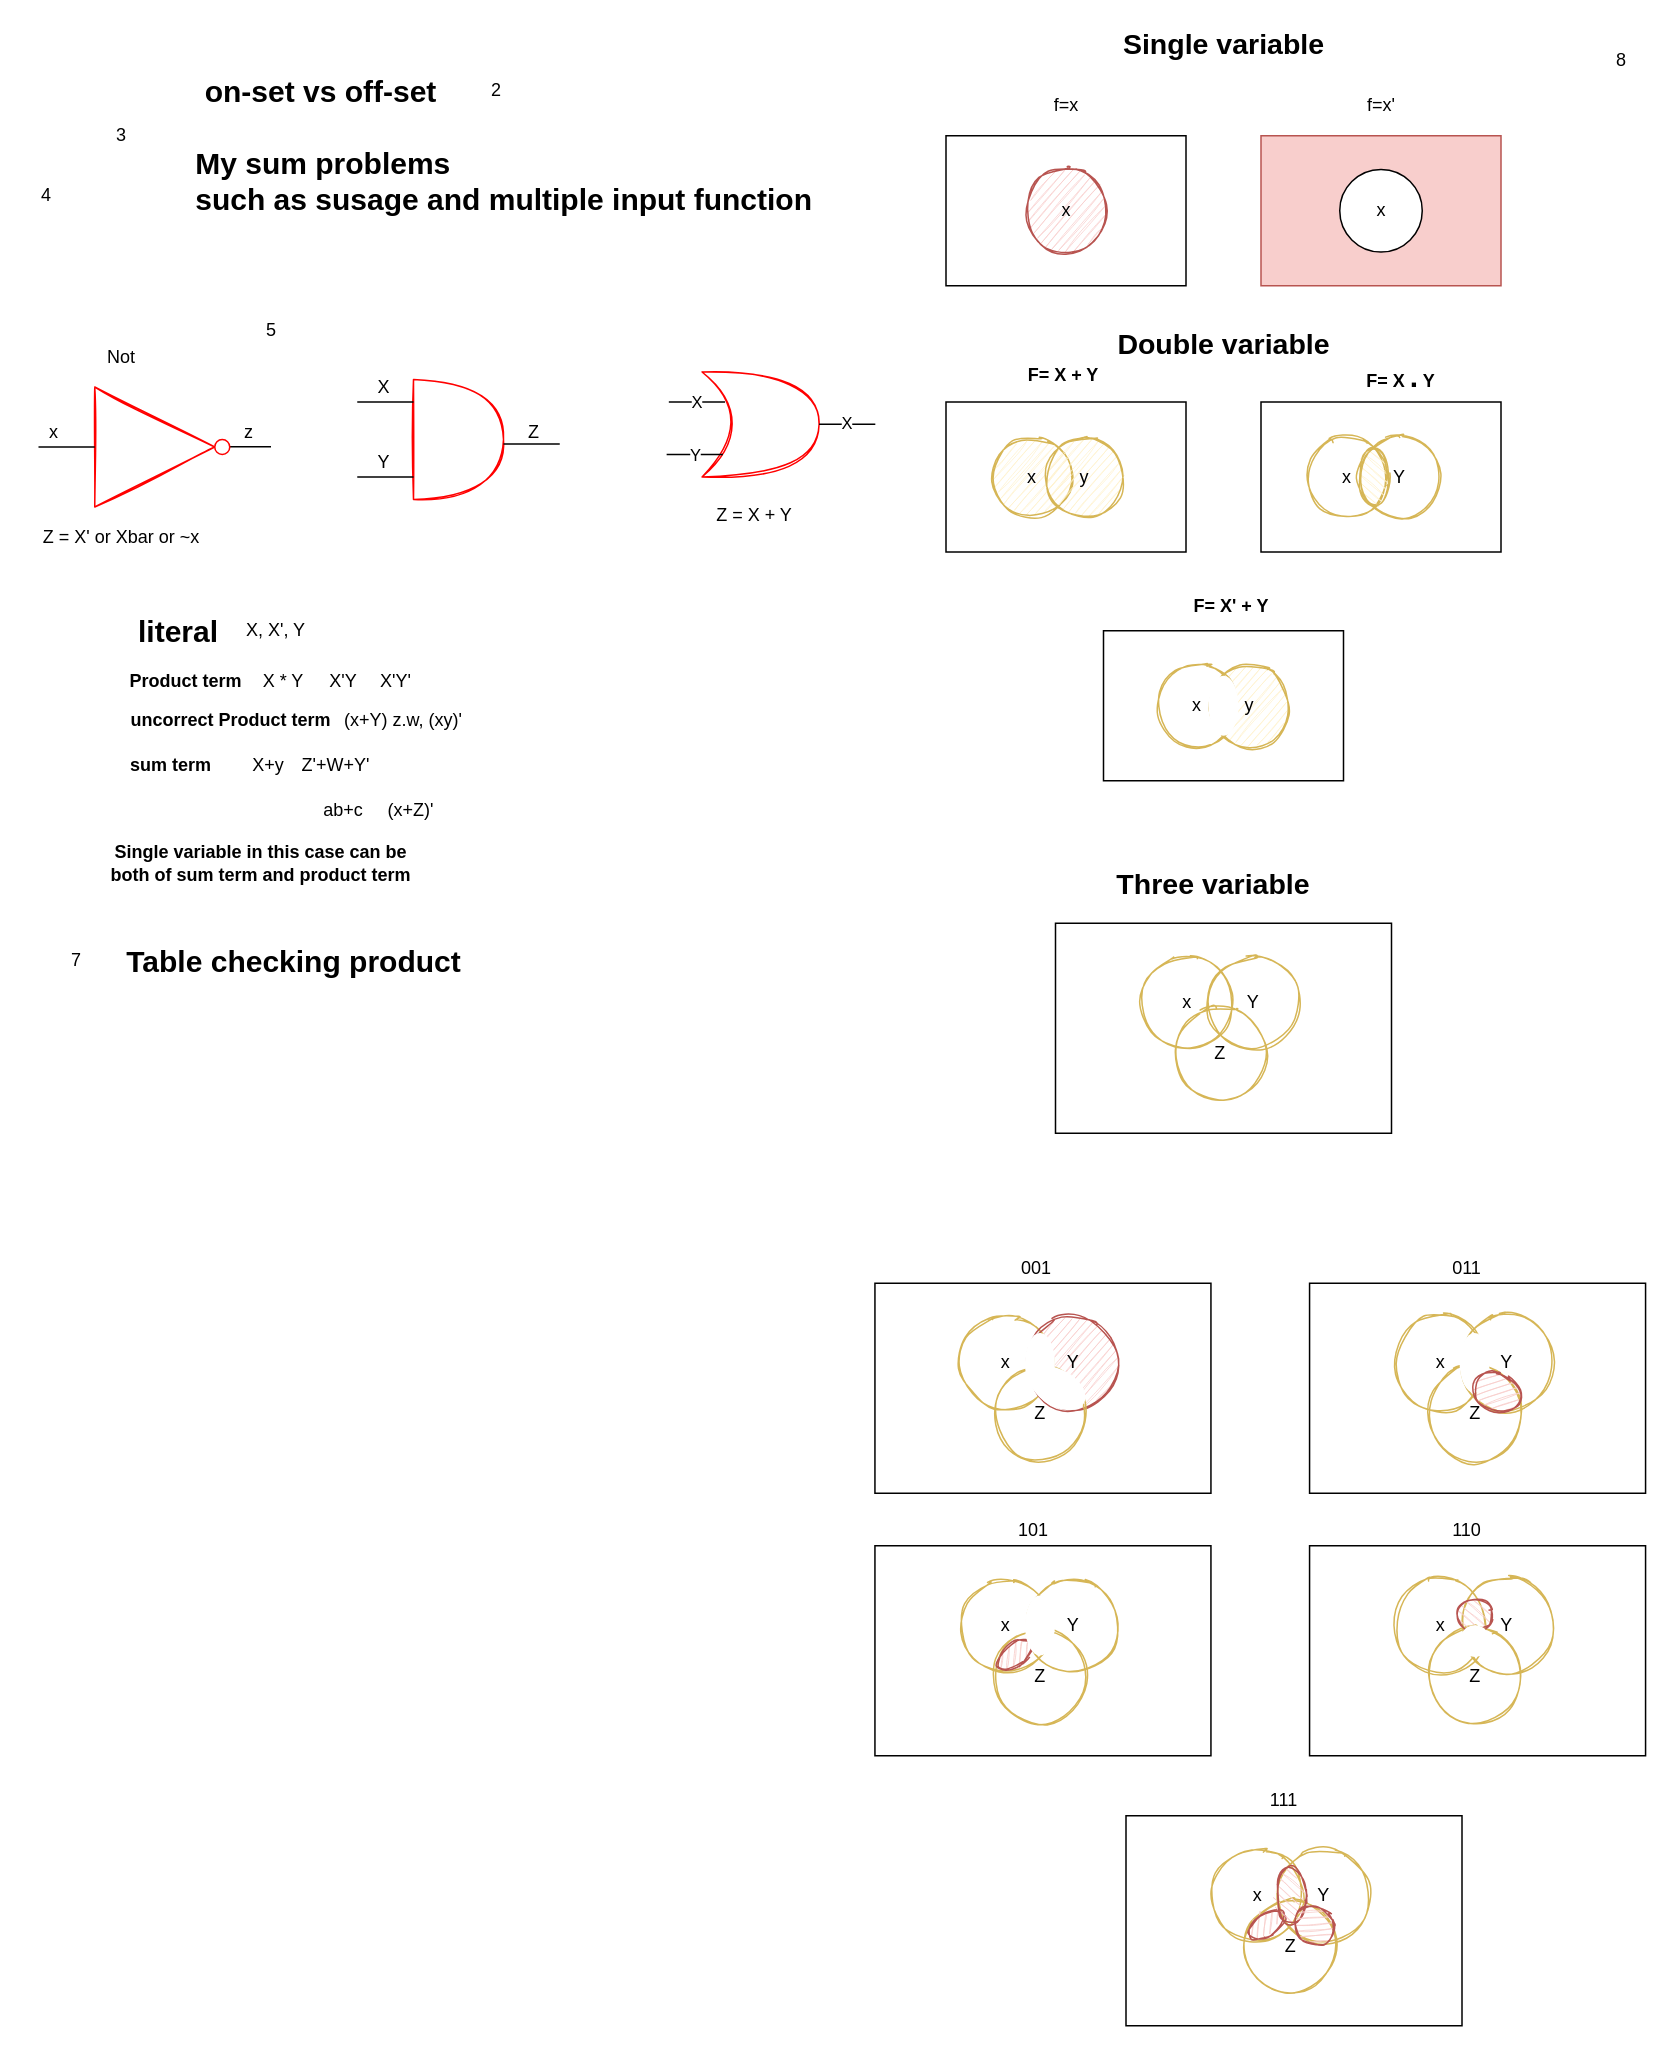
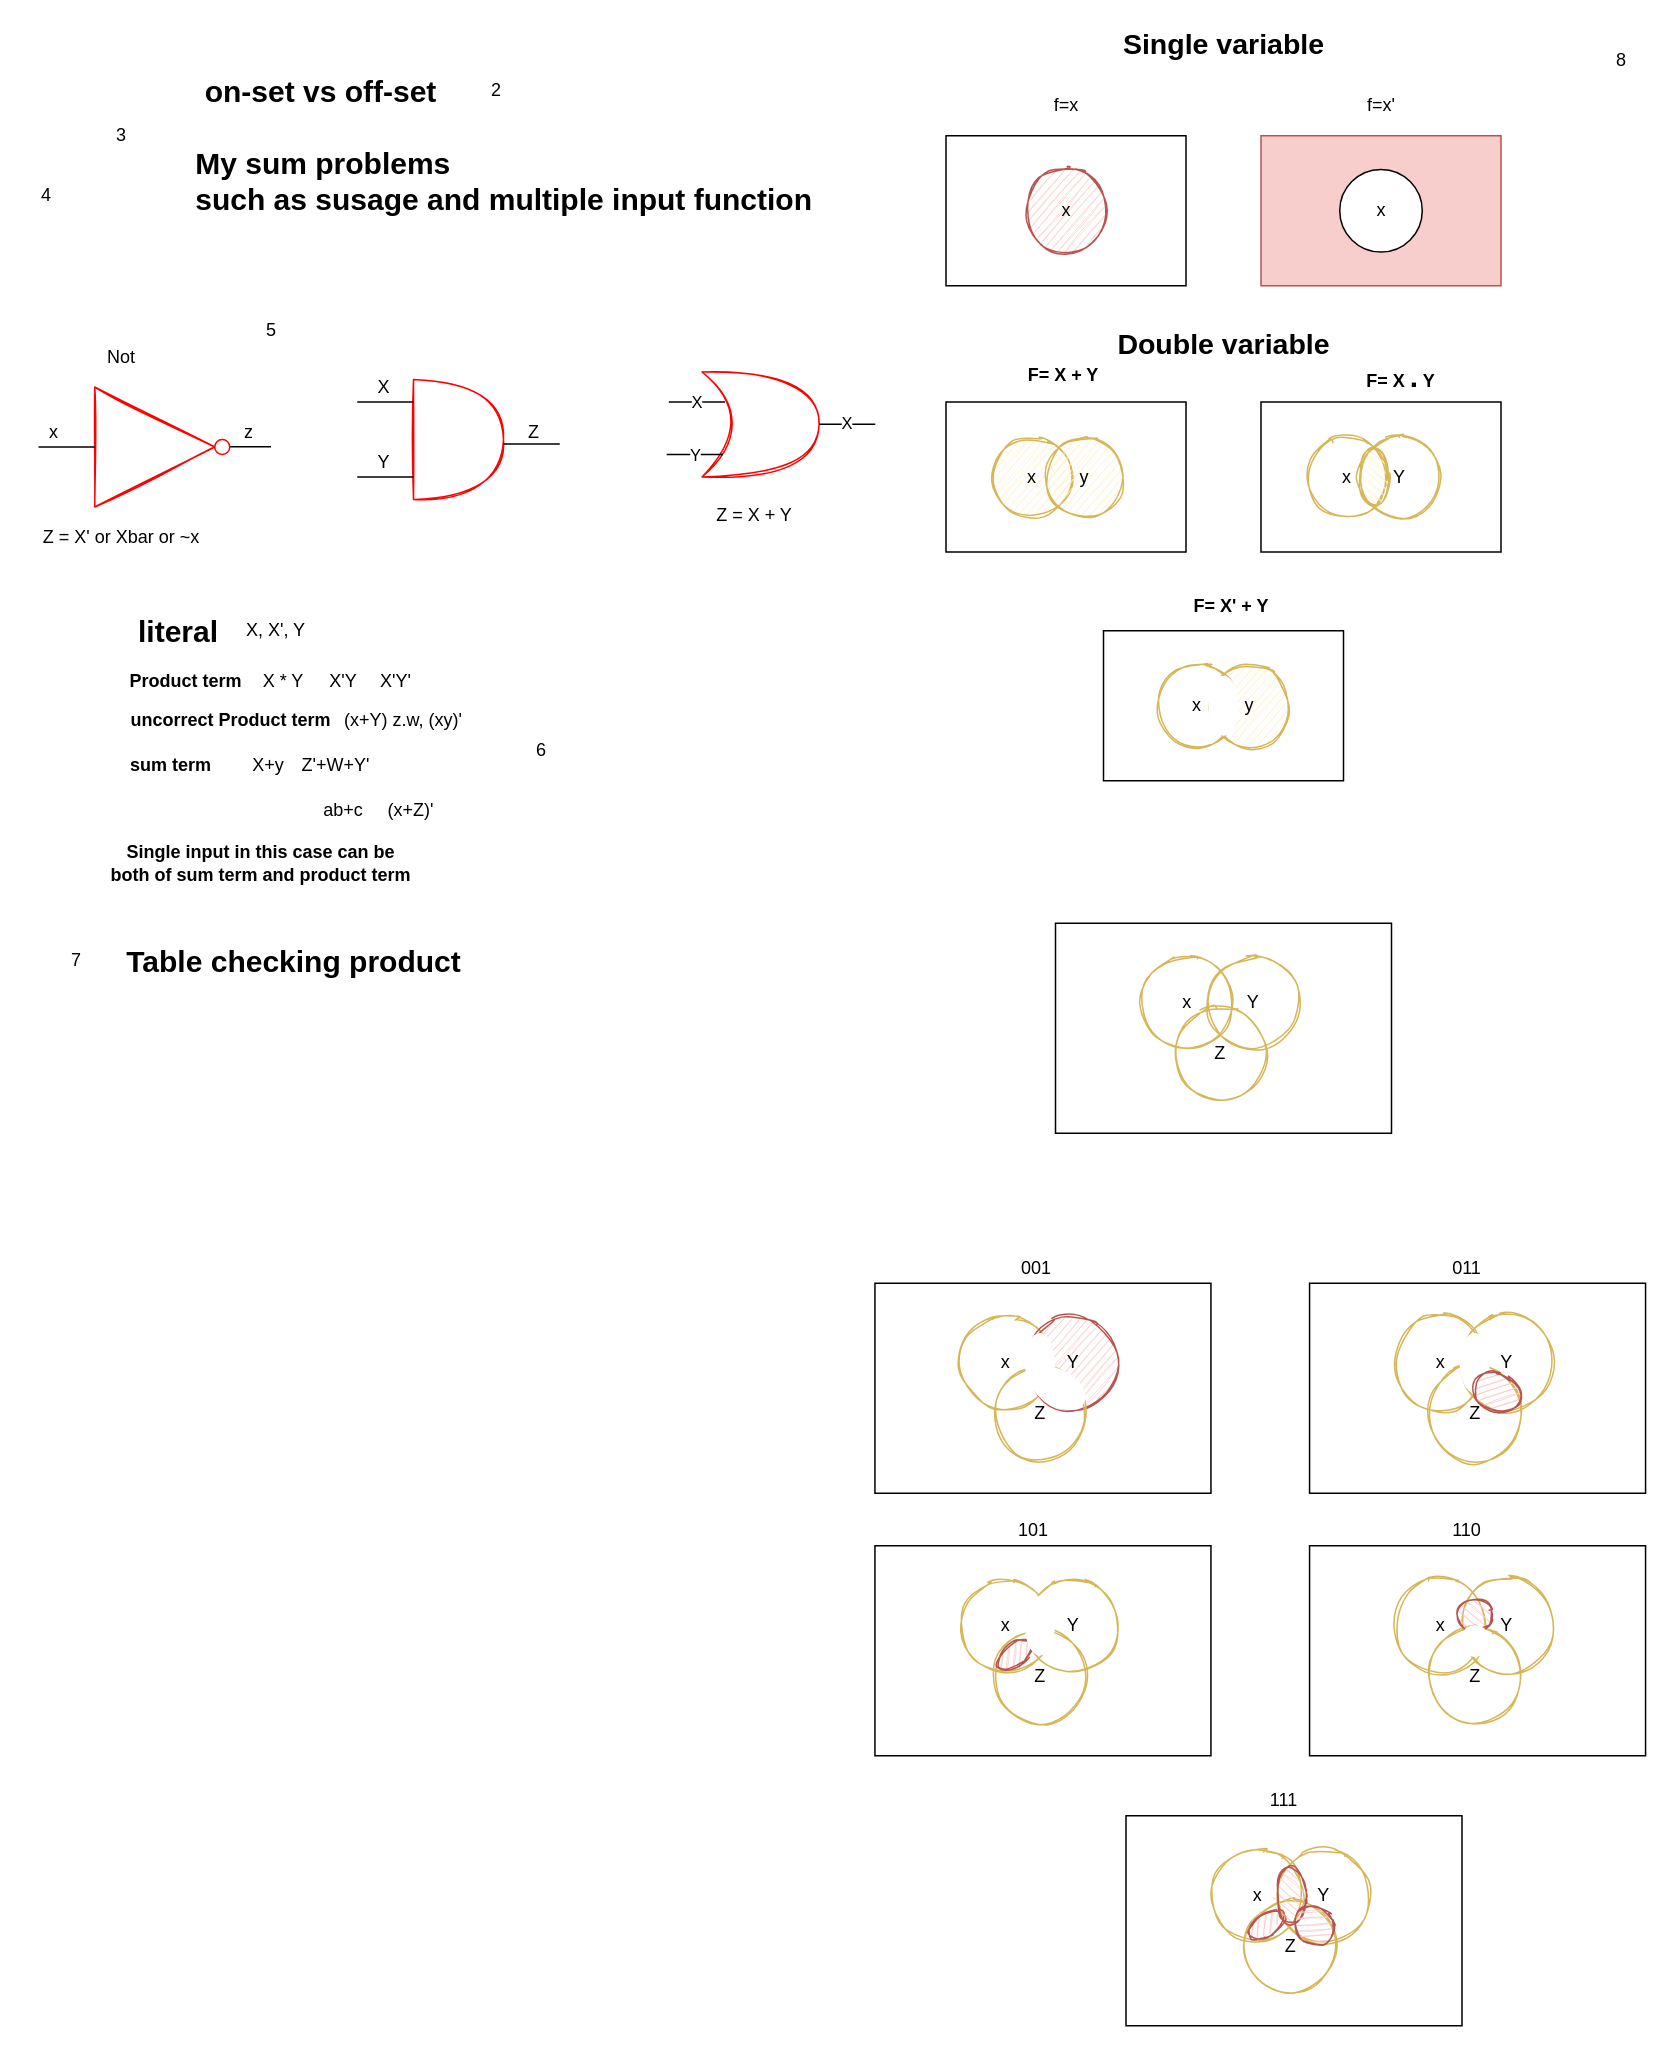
none -> (541, 751)
(261, 863) -> (261, 863)
(1213, 886) -> none
